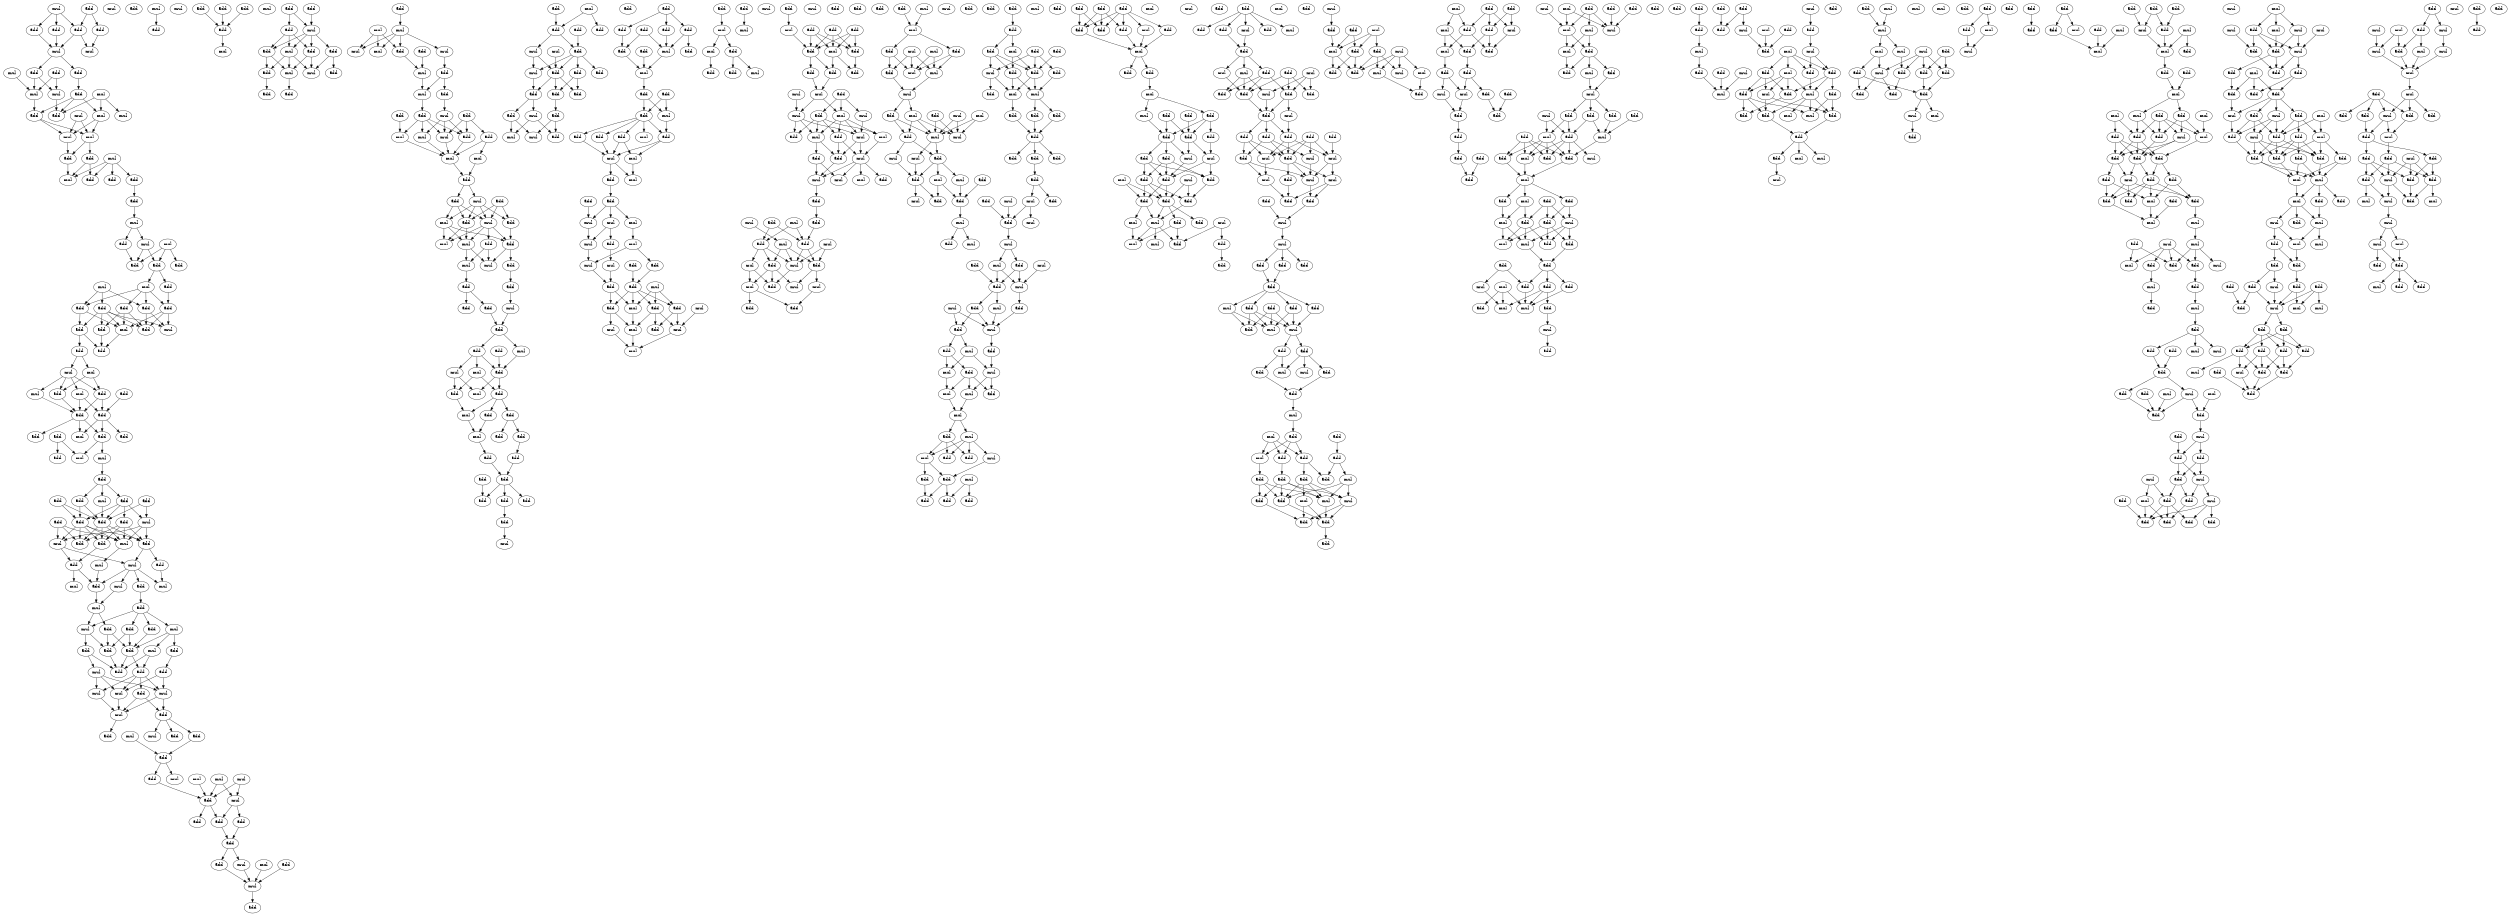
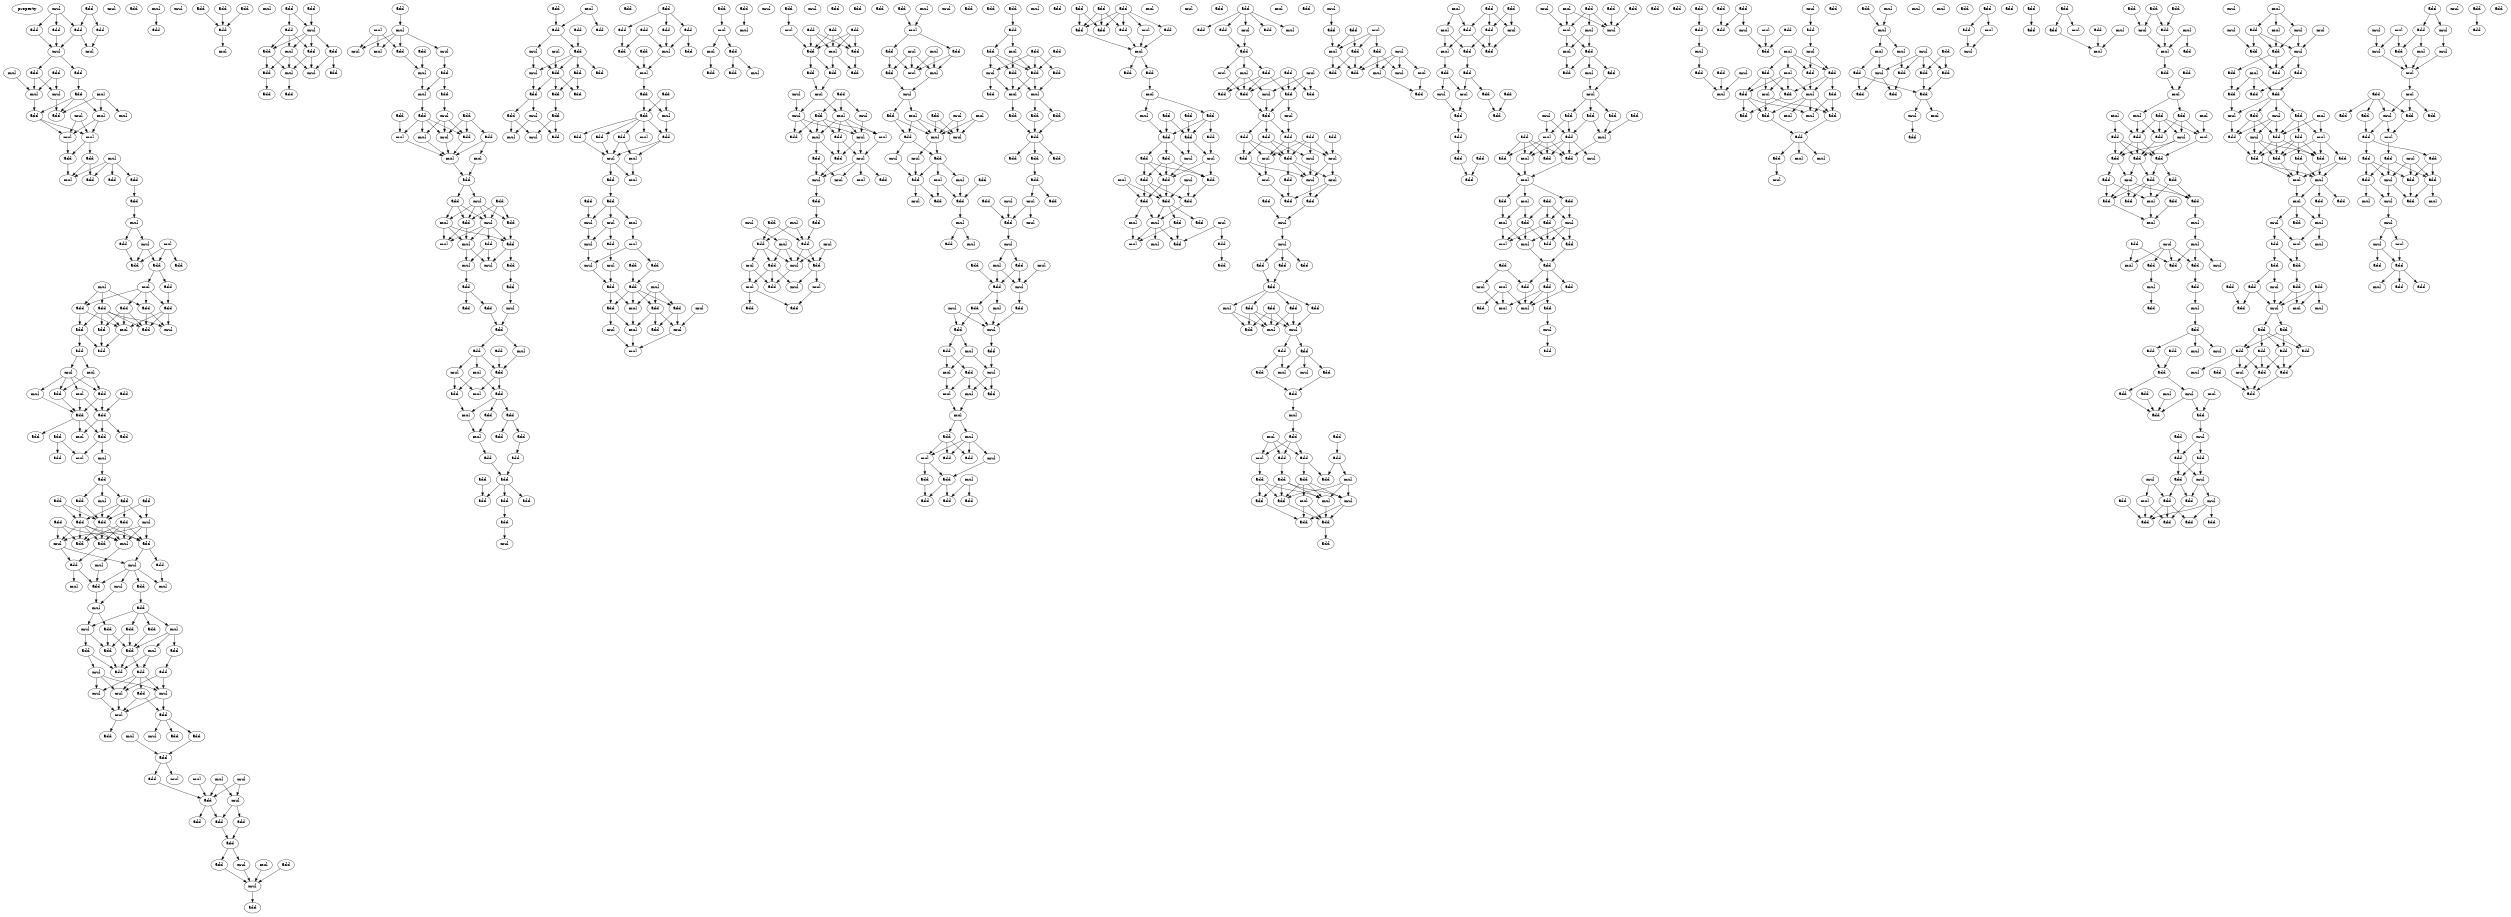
none -> (27, 9)
